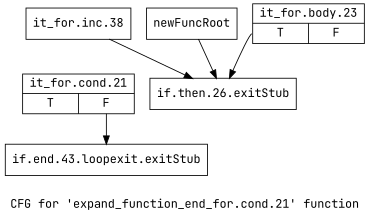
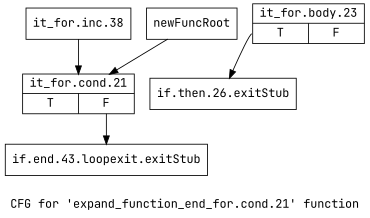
(206, 55) -> (142, 54)
(147, 57) -> (78, 52)
